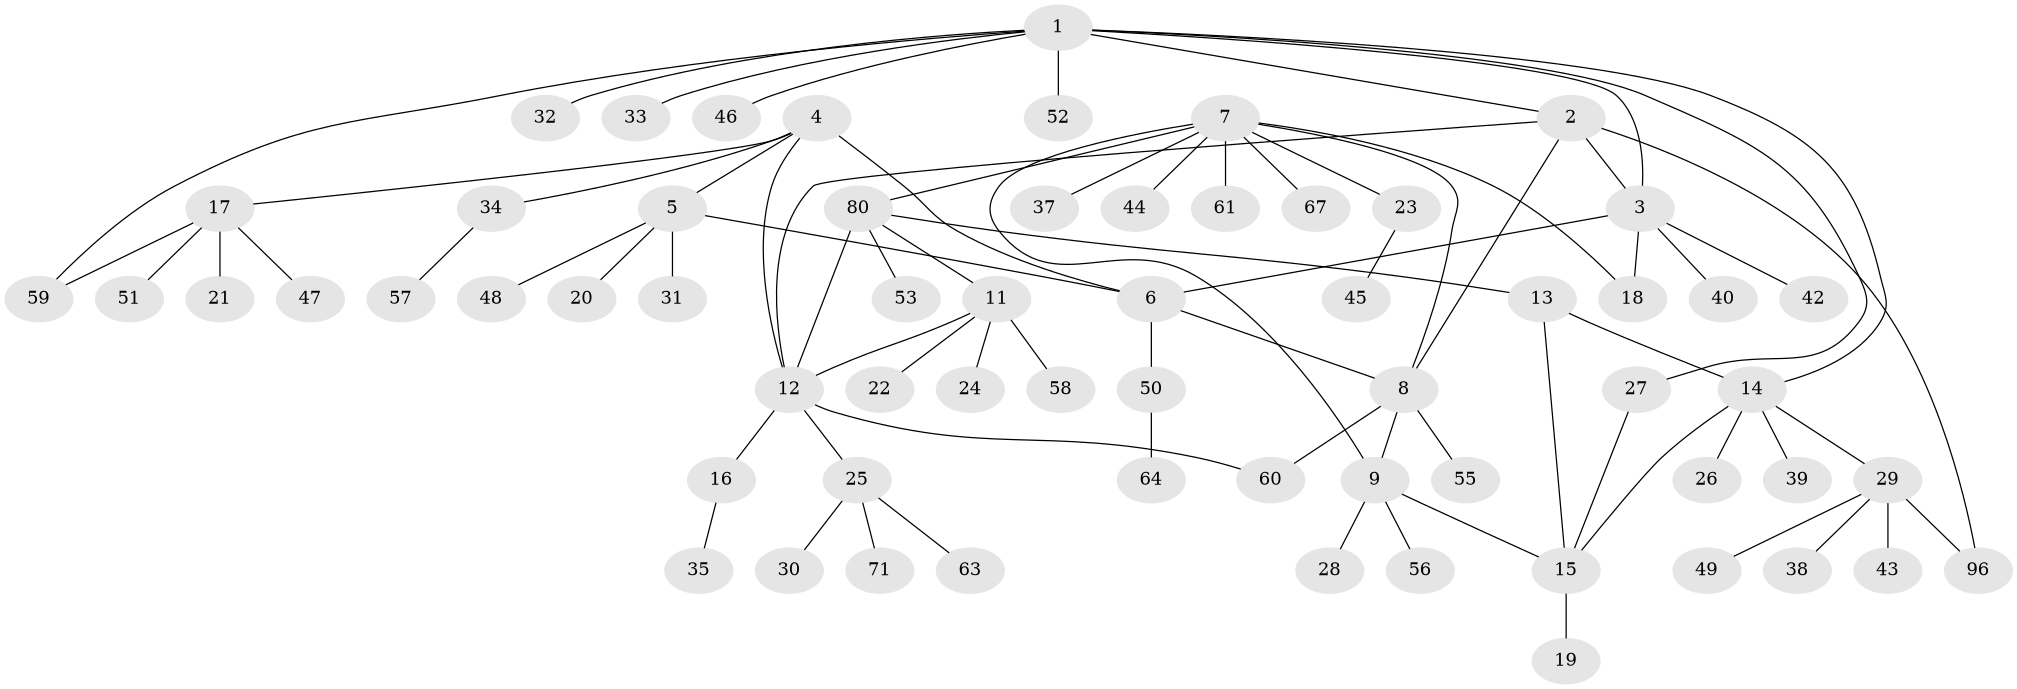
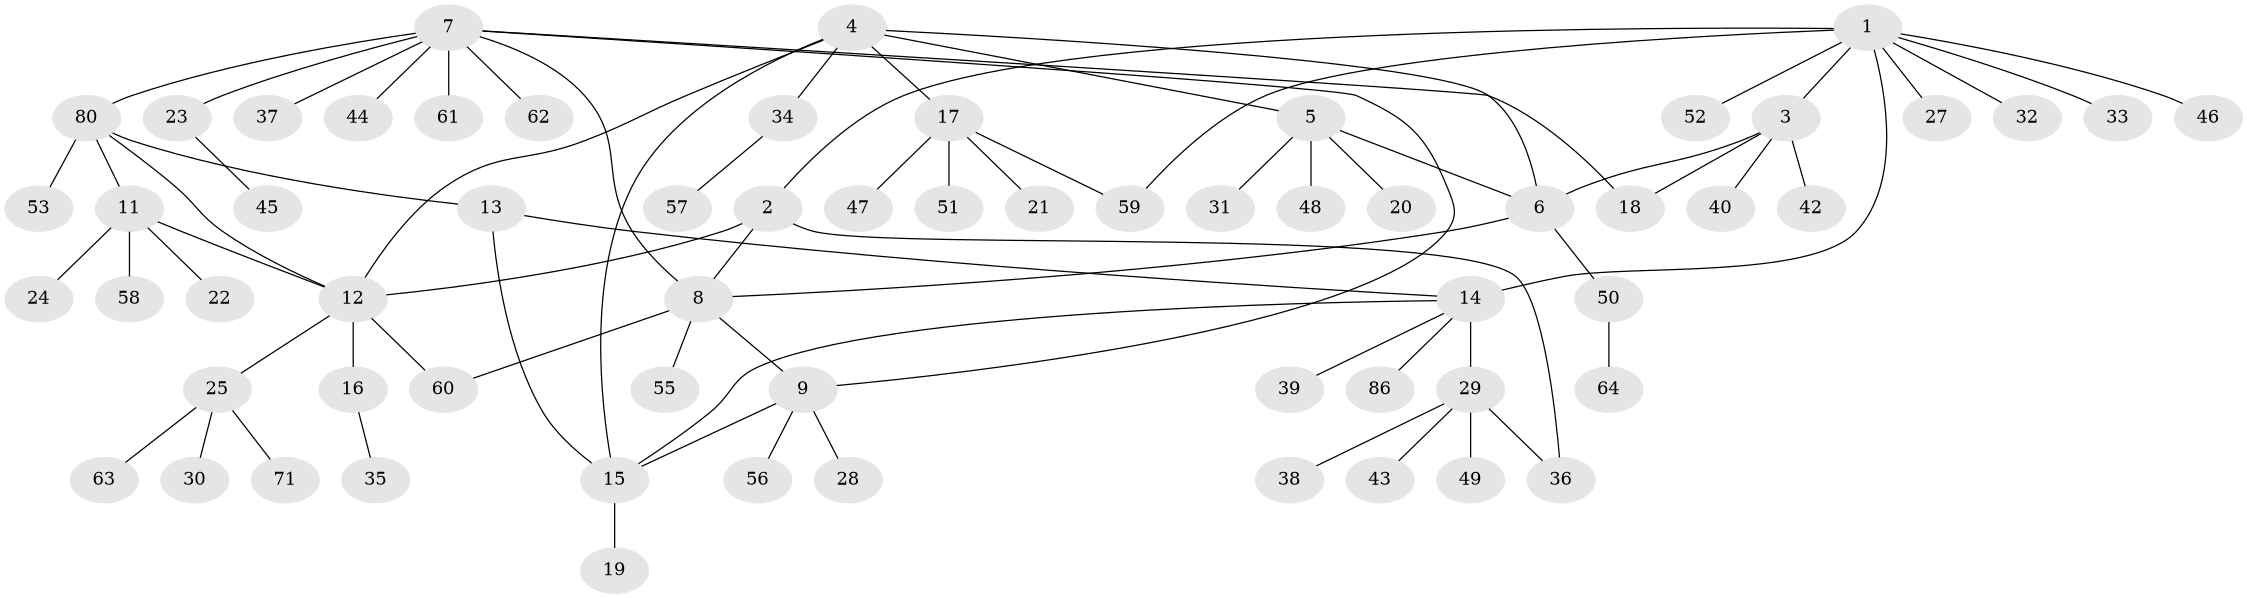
(1606, 163) -> none
(1316, 209) -> (539, 118)
(1601, 480) -> (626, 200)
(1707, 480) -> (1380, 390)
(1978, 571) -> (1561, 480)
